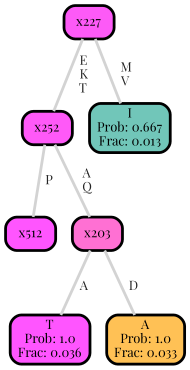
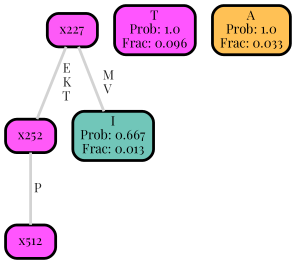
(97, 234) -> none
(50, 340) -> (155, 30)
